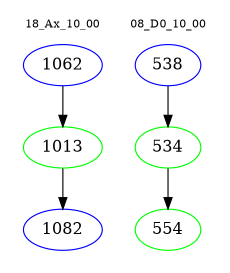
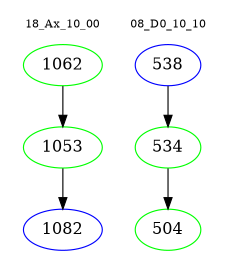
(169, 25) -> (169, 25)
(63, 65) -> (63, 65)
(63, 147) -> (63, 147)
(168, 230) -> (168, 230)
